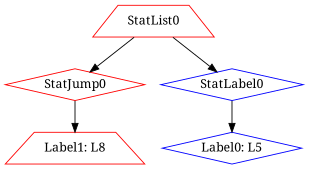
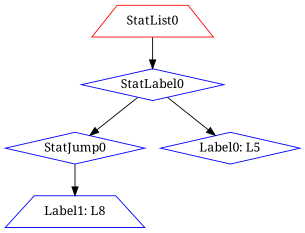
(116, 52) -> (117, 114)
(75, 85) -> (75, 148)
(75, 148) -> (75, 212)
